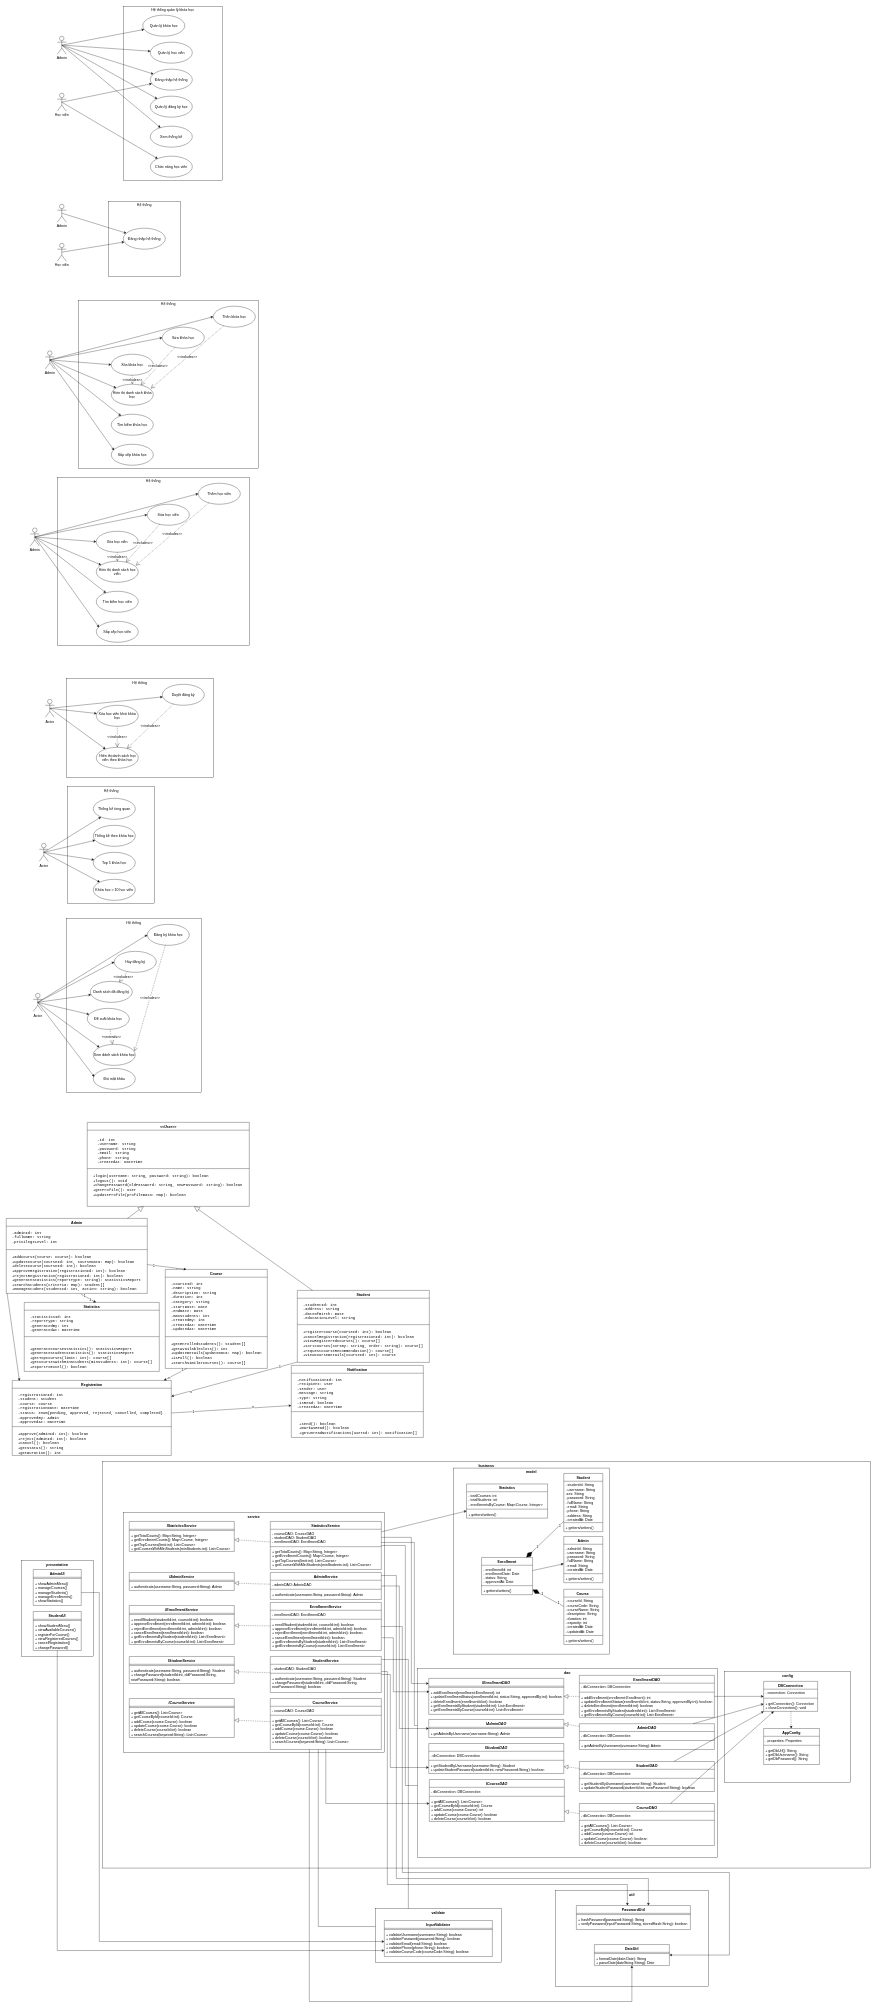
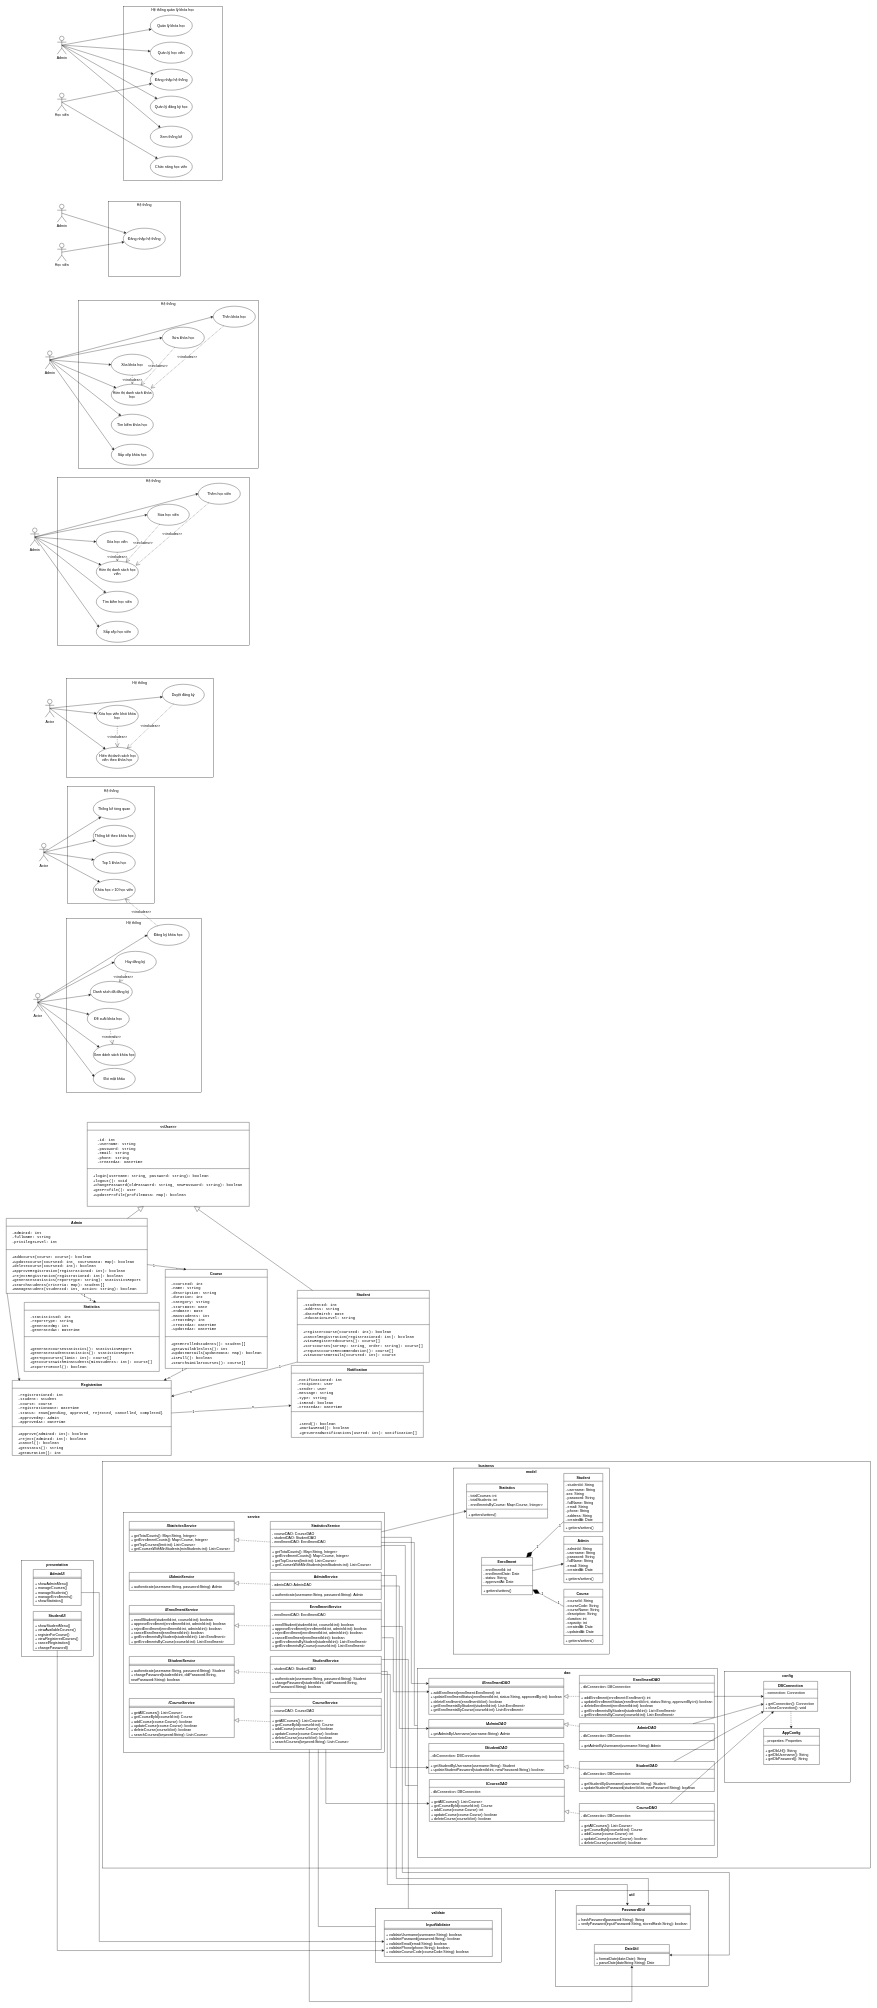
(164, 26) -> (171, 26)
(150, 997) -> (140, 911)
